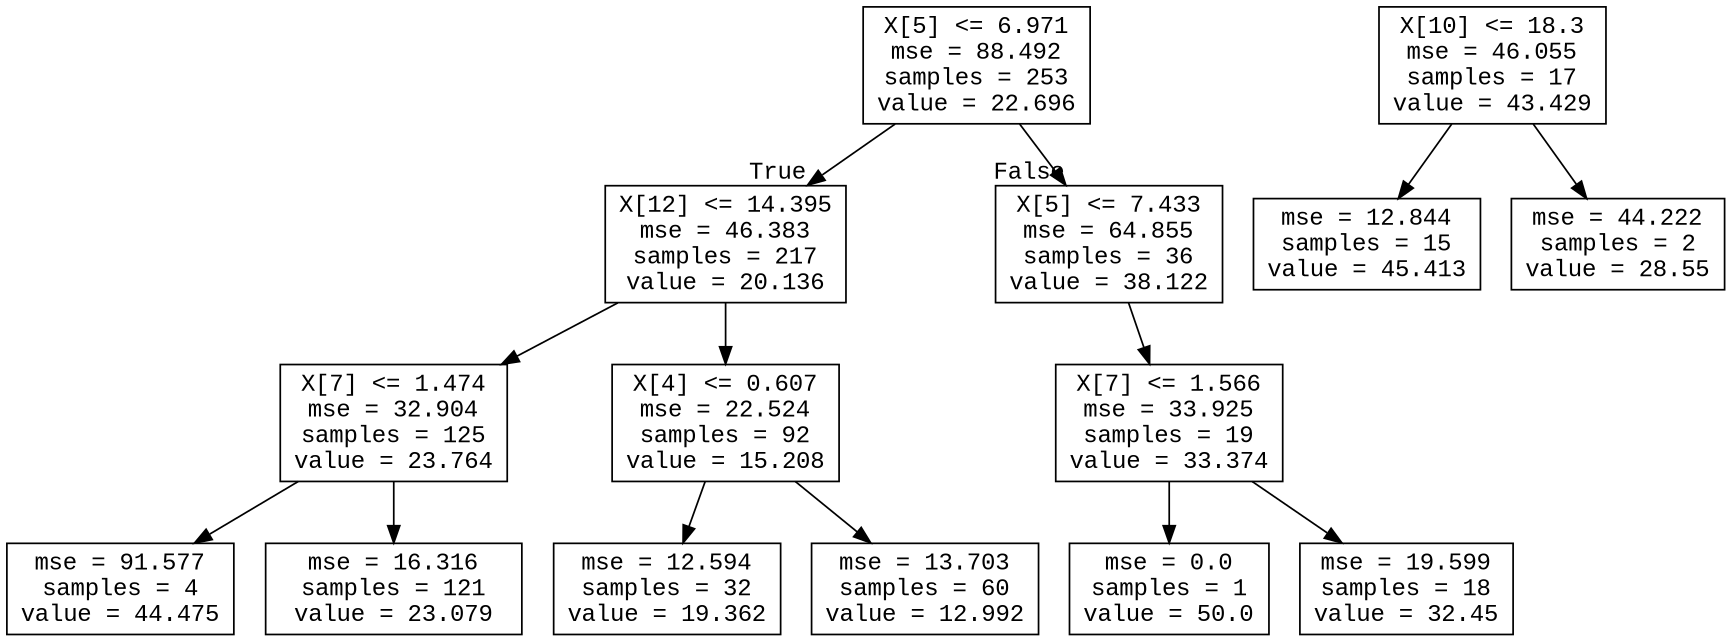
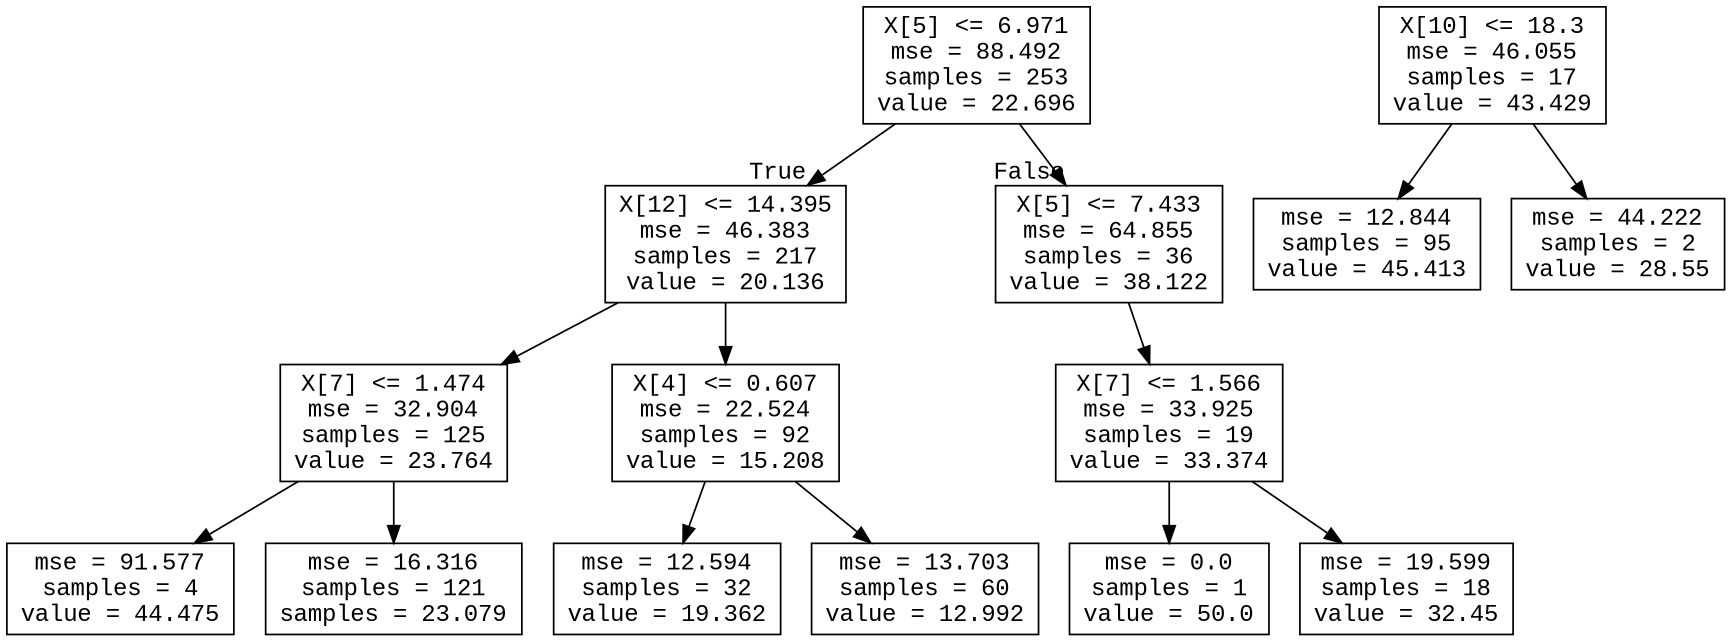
(1367, 244) -> (1367, 244)
(394, 589) -> (394, 589)
